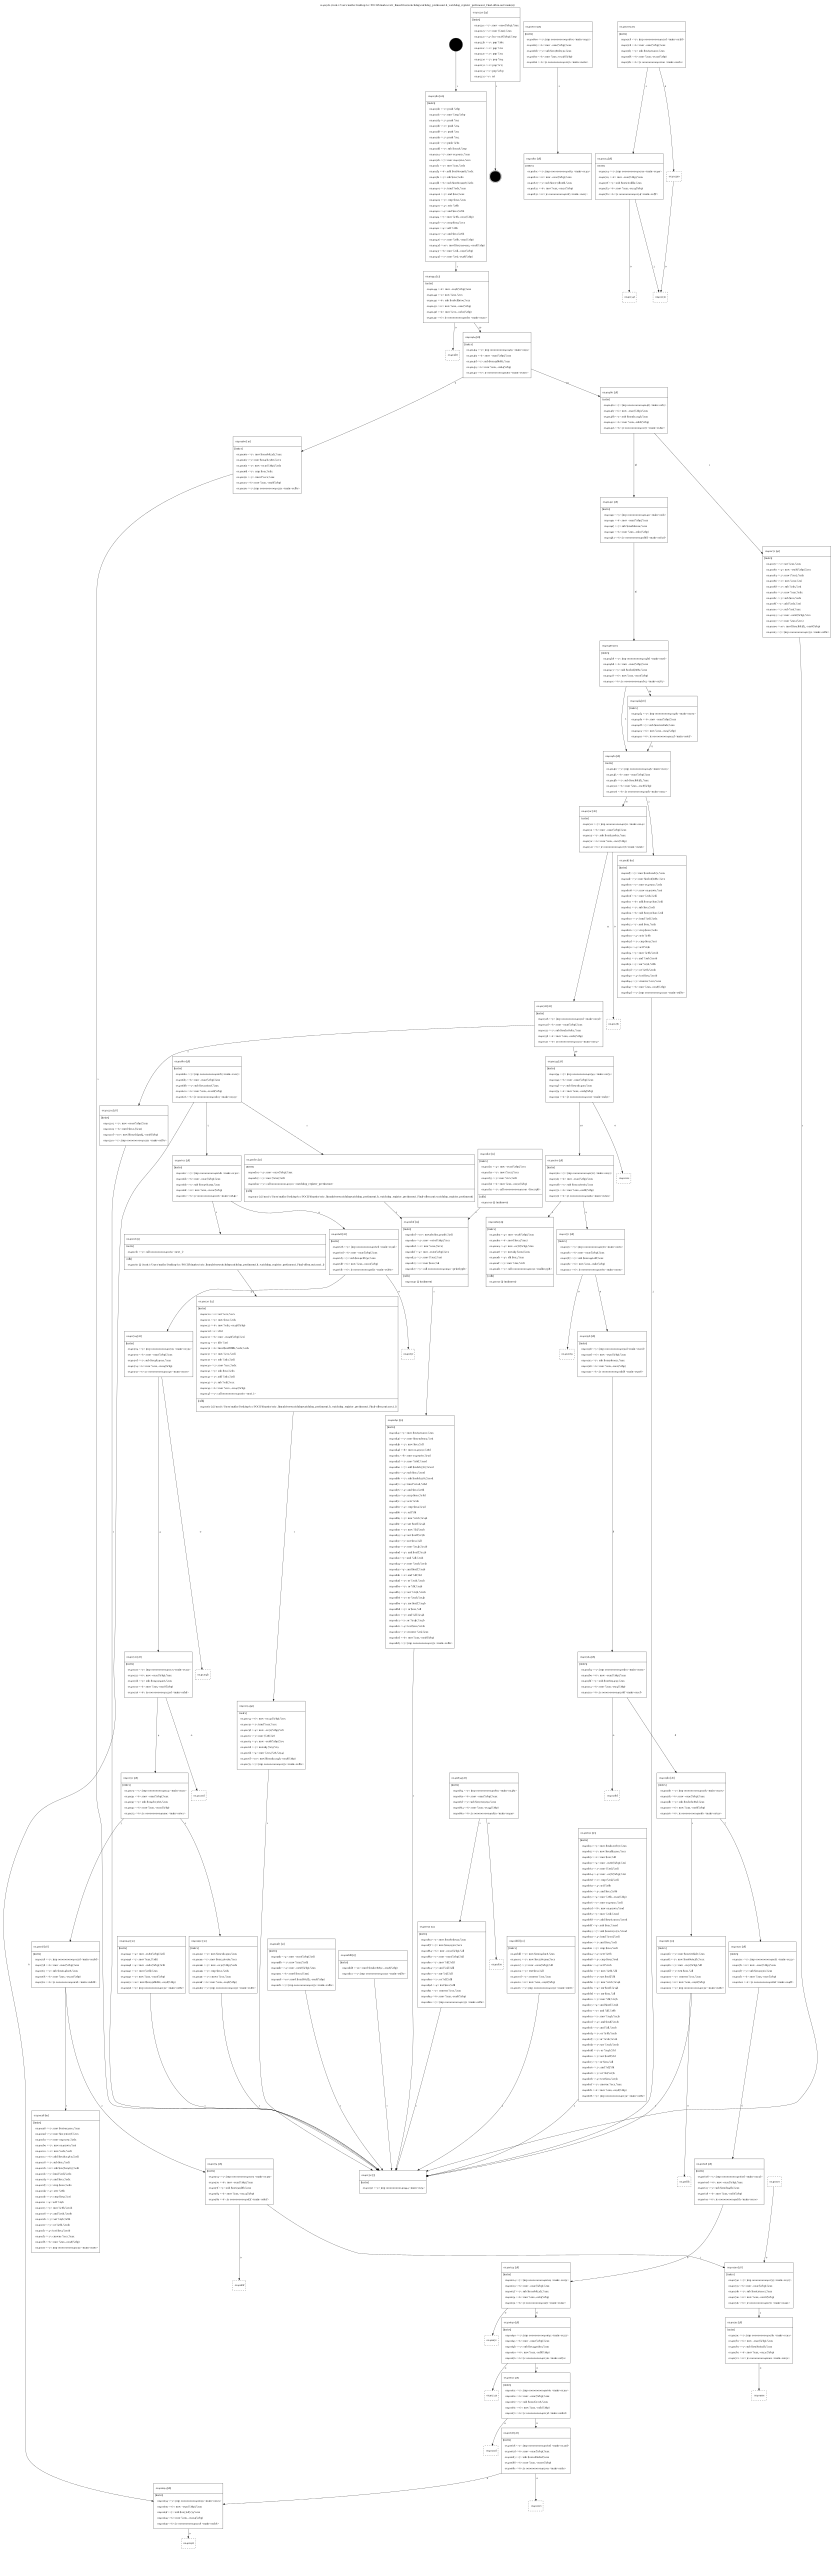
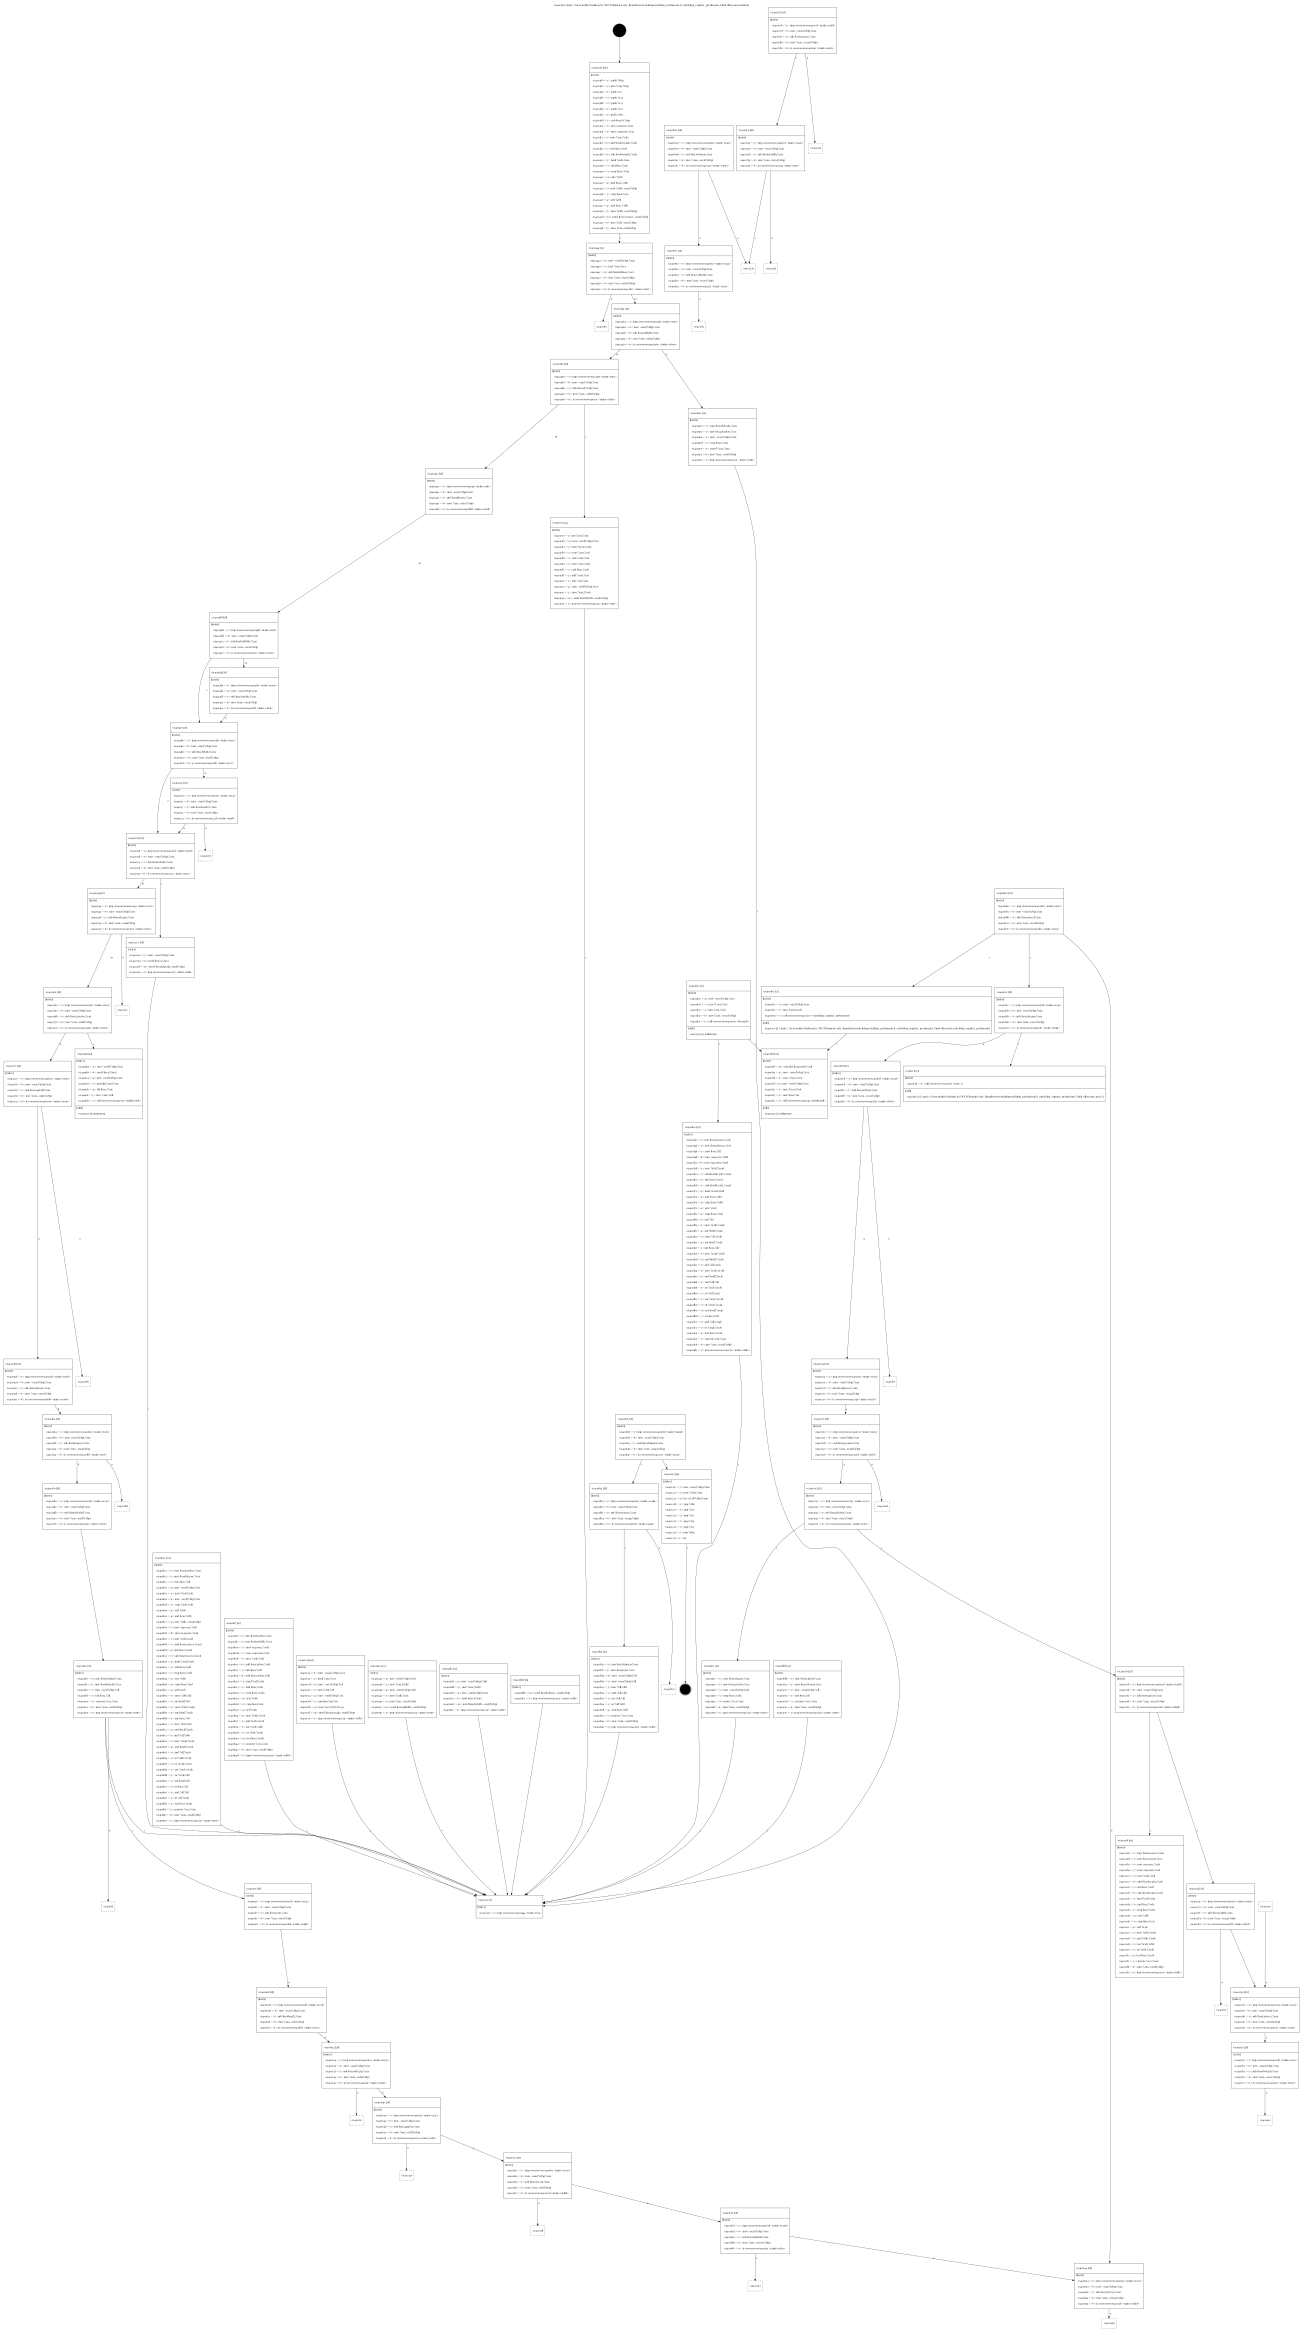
(668, 236) -> (727, 216)
none -> (699, 327)
(651, 825) -> (160, 798)
(430, 1350) -> (718, 1080)
(297, 1354) -> none
none -> (650, 1437)
(203, 1675) -> none
(748, 1877) -> (136, 1837)
